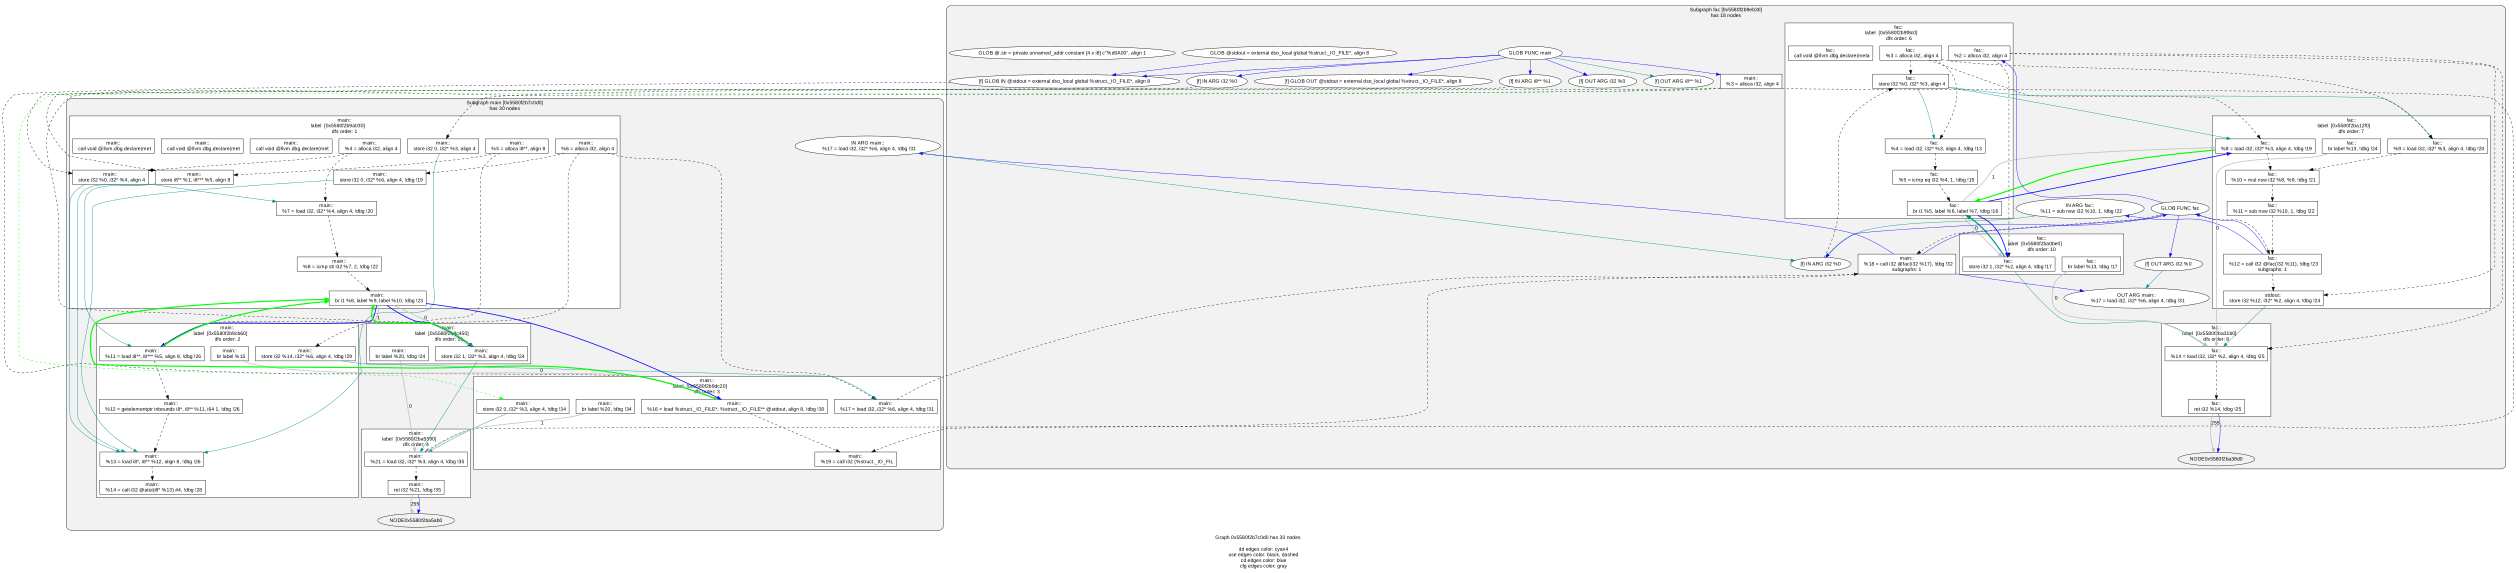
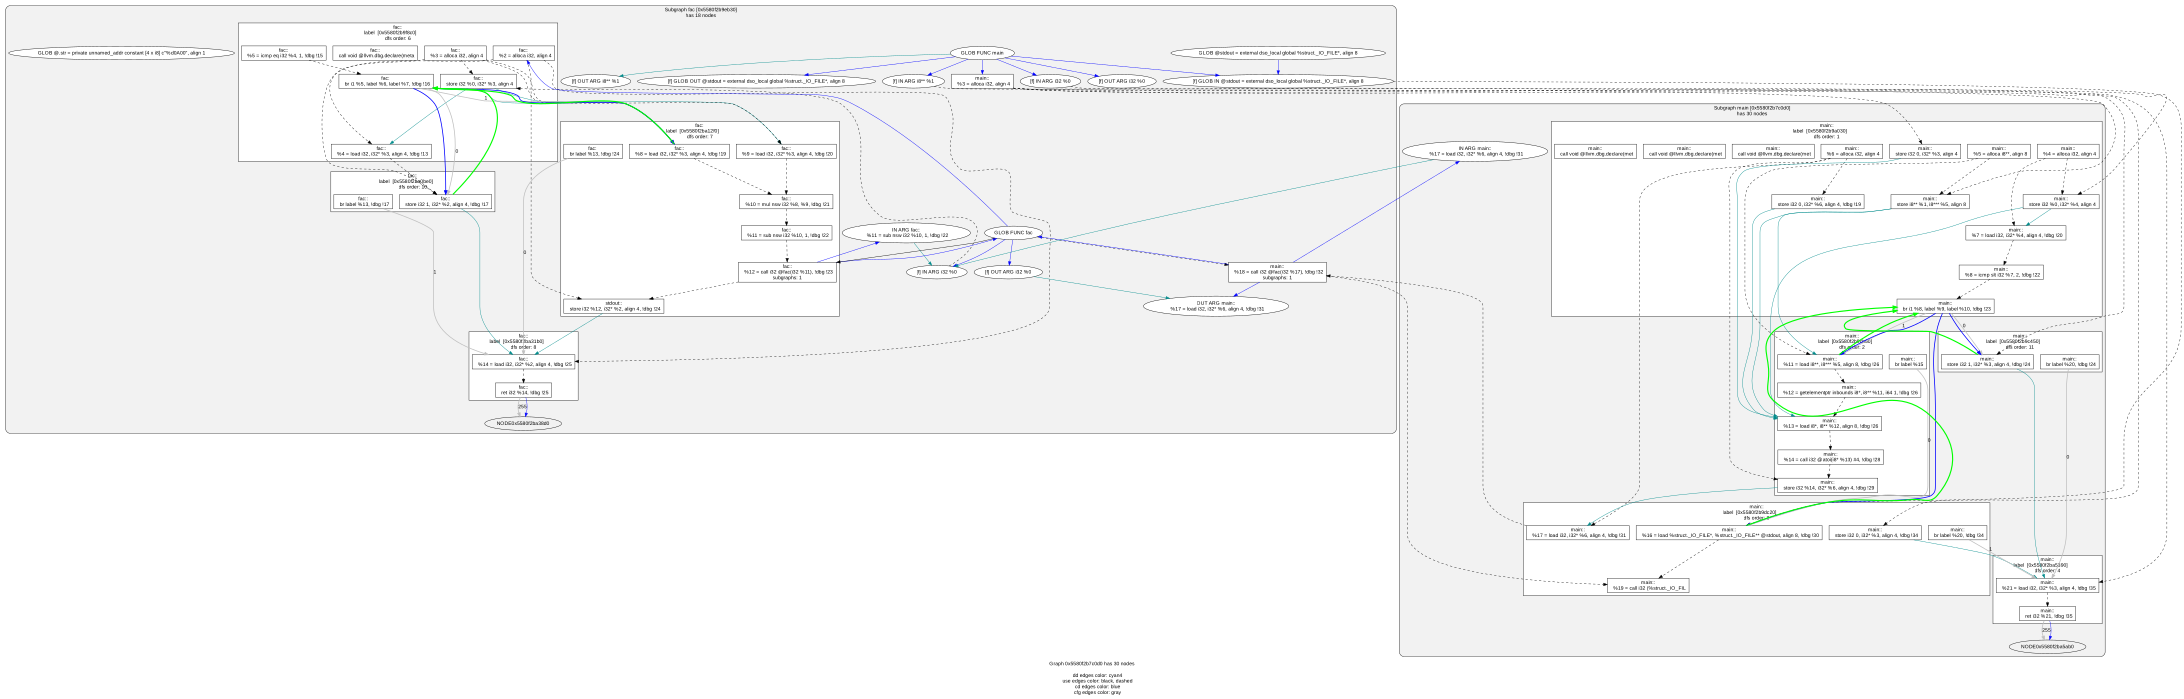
(1935, 160) -> (412, 175)
(19, 172) -> (2138, 132)
(2243, 222) -> (914, 252)
(1990, 237) -> (497, 124)
(2056, 298) -> (435, 272)
none -> (1829, 469)
